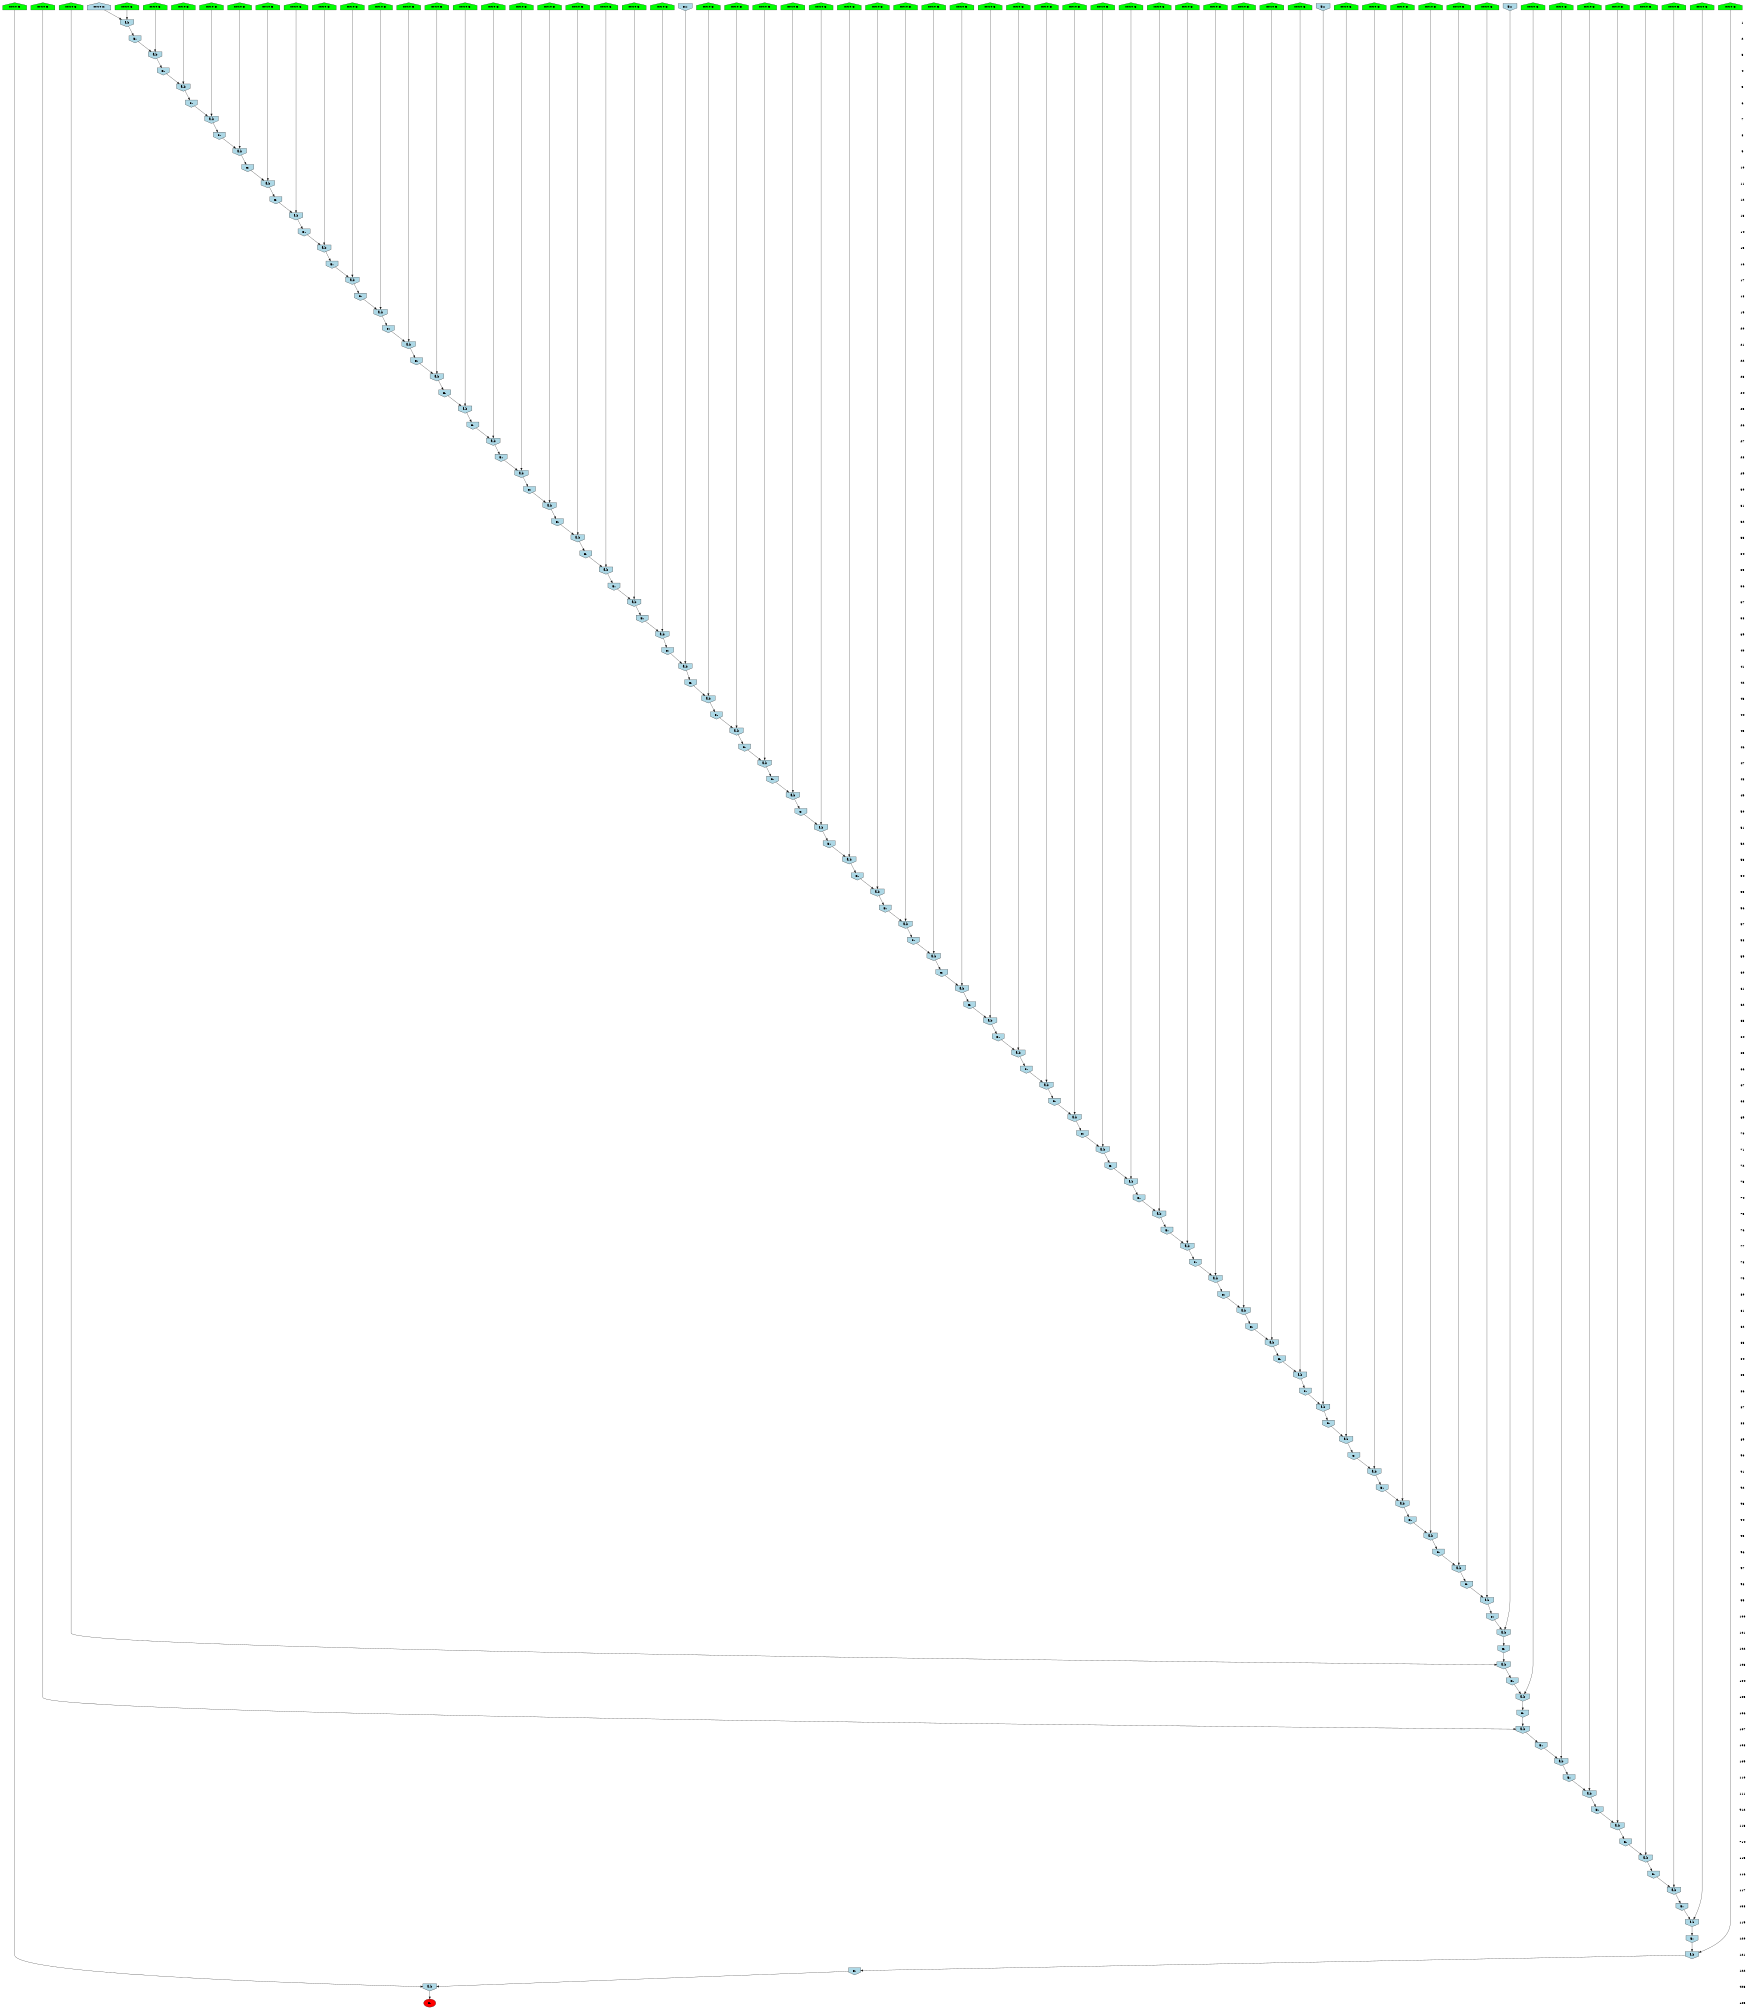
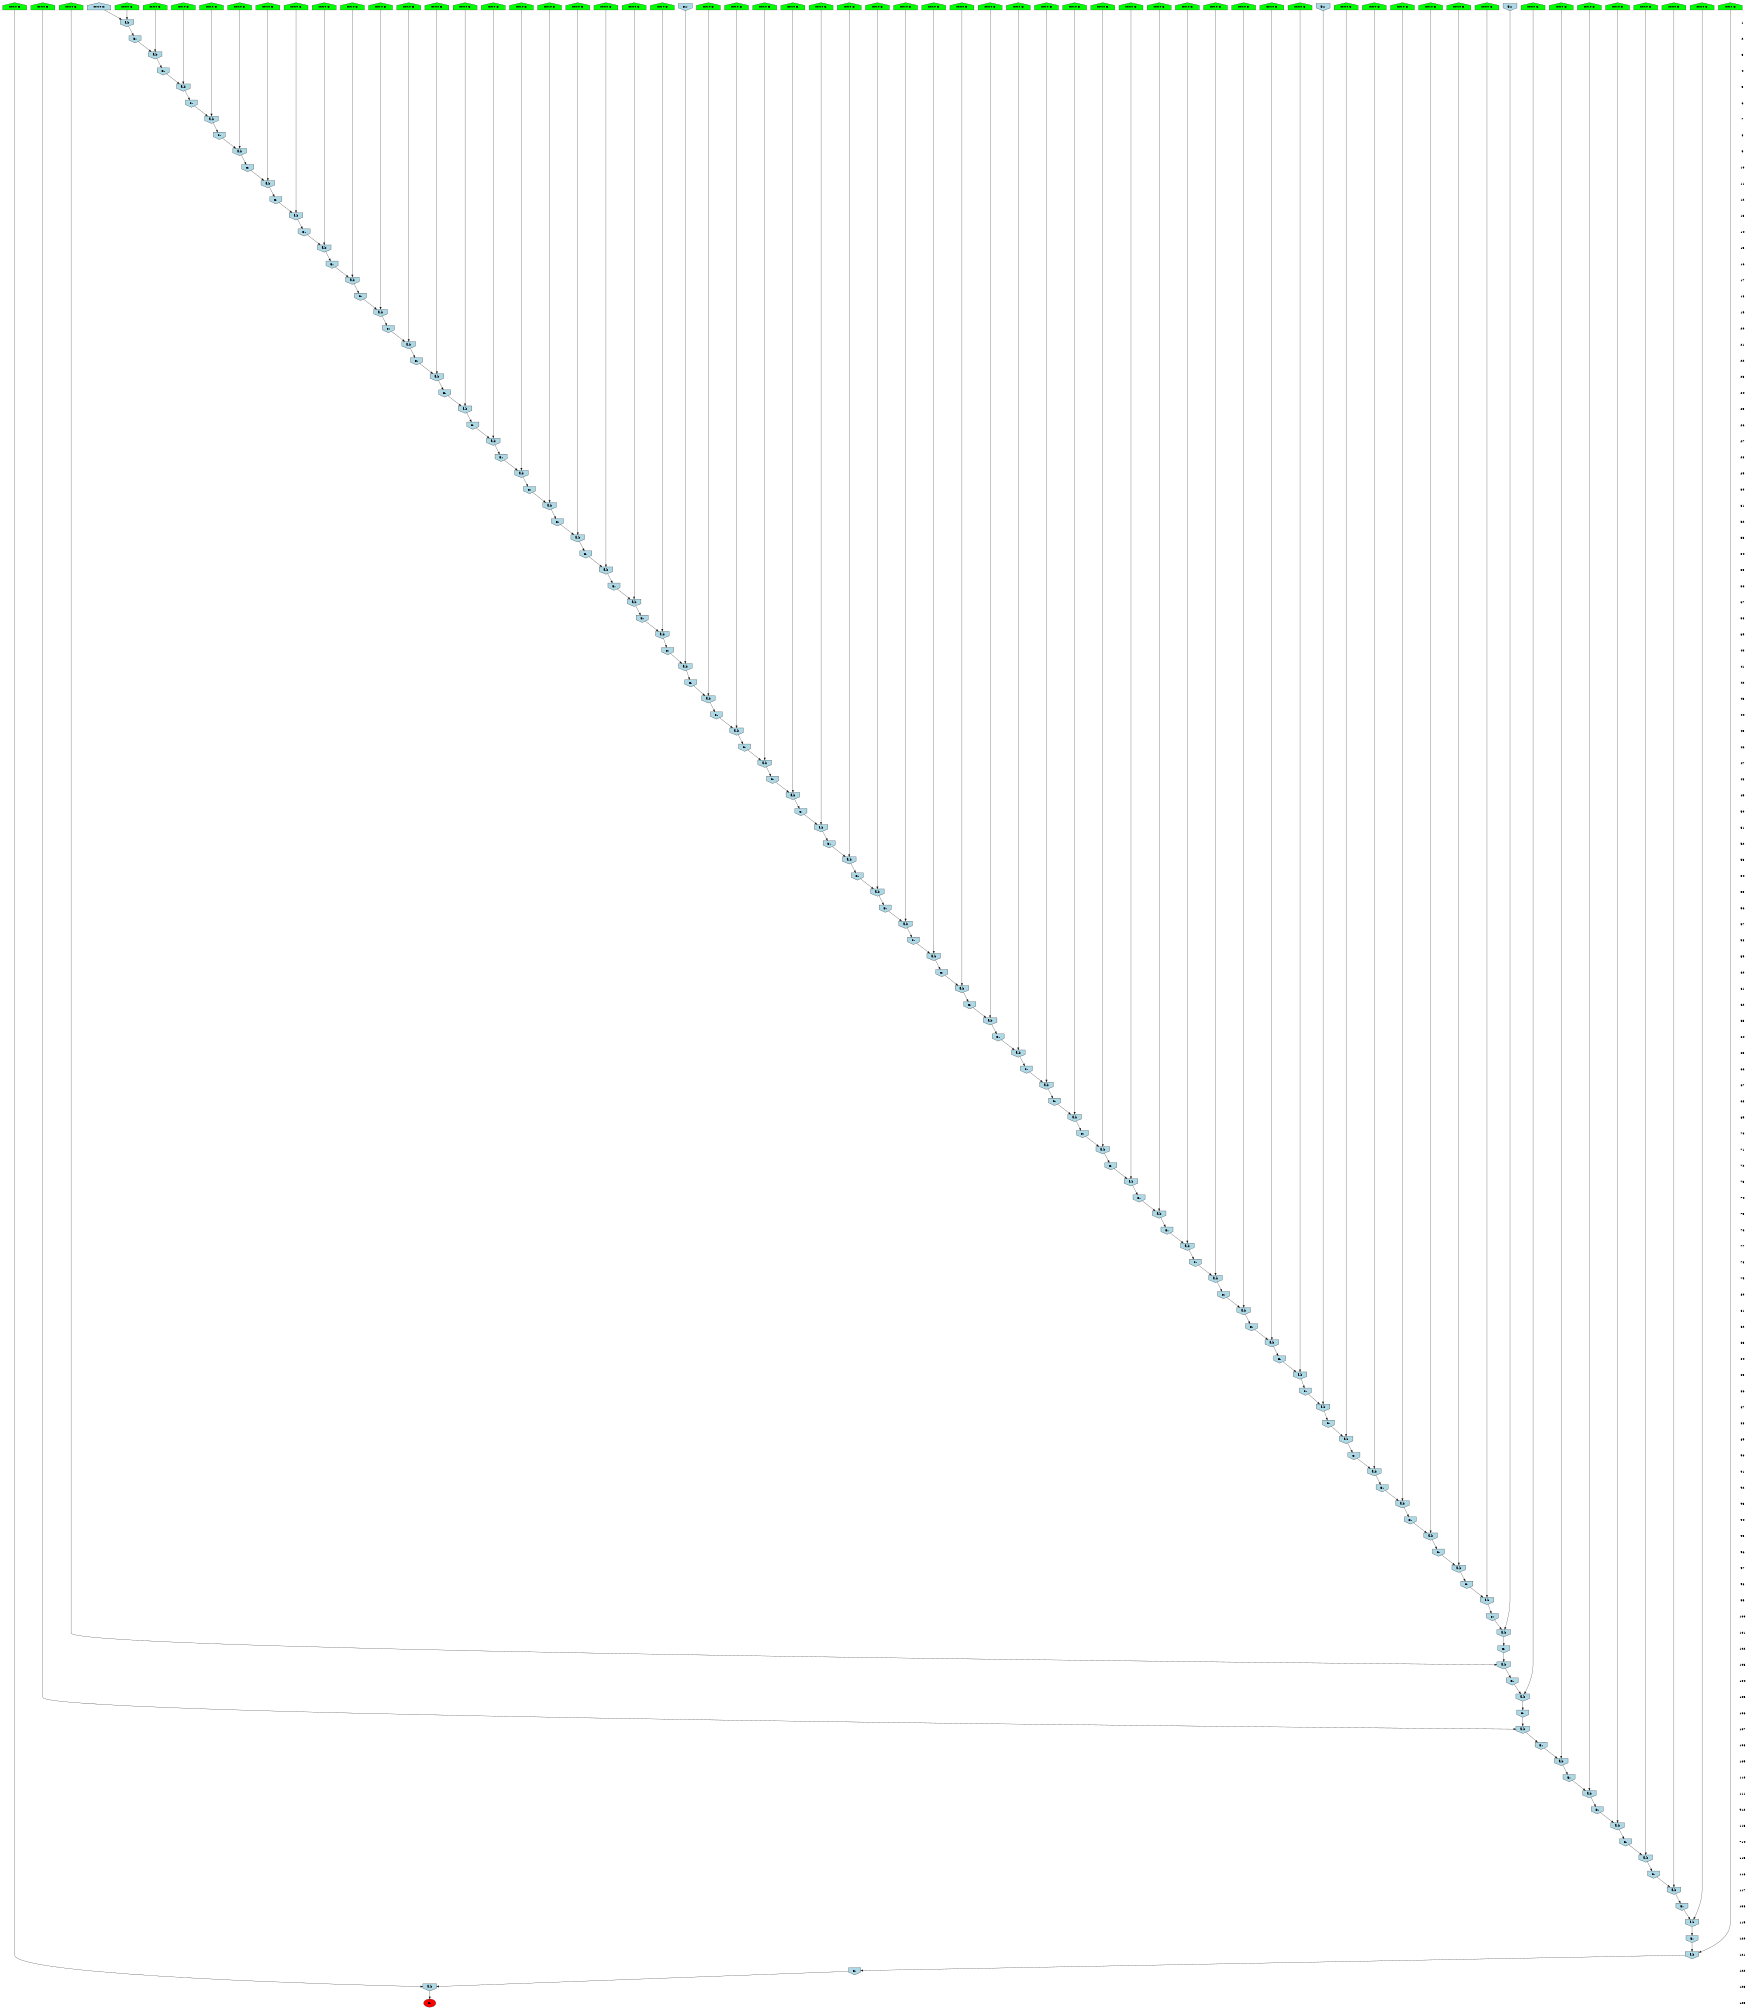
(1743, 1987) -> (1743, 1987)
